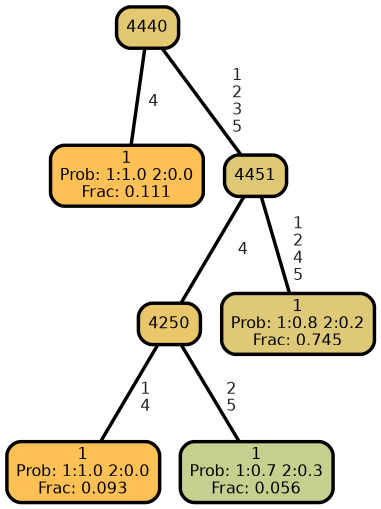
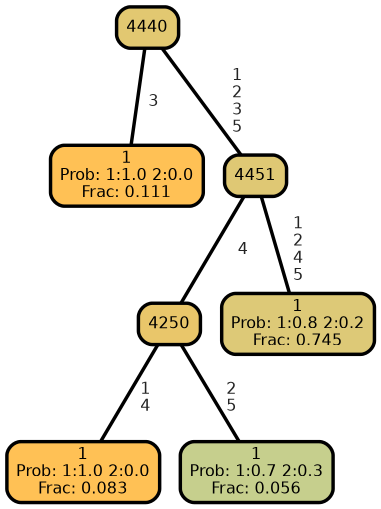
(151, 102) -> (151, 102)
(83, 472) -> (83, 472)
